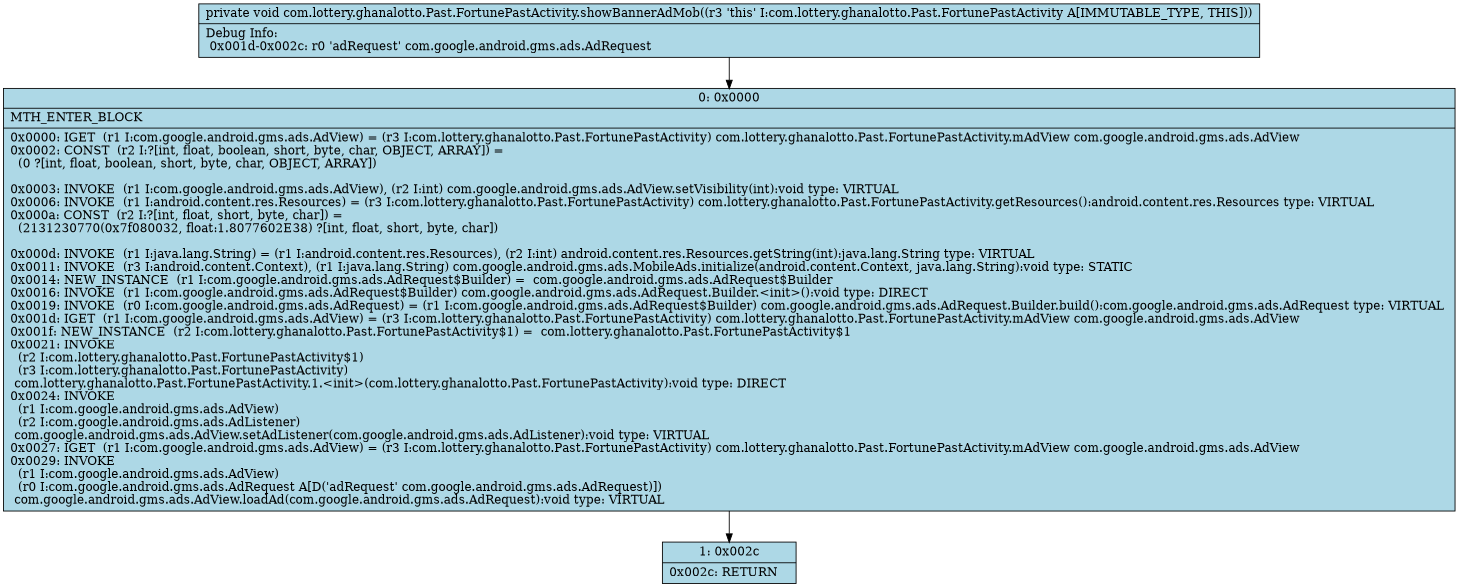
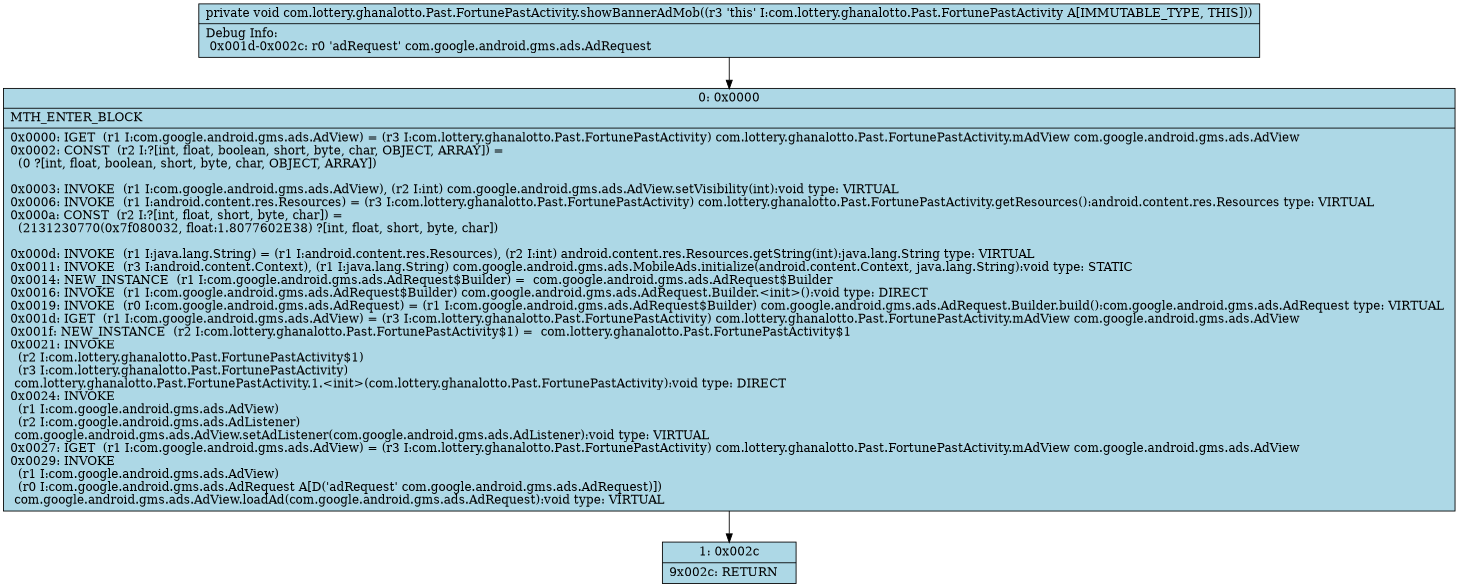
(729, 573) -> (729, 573)
